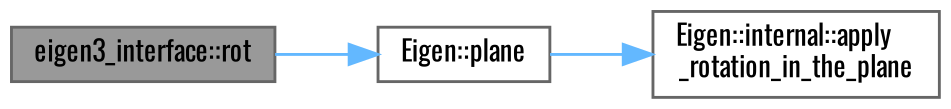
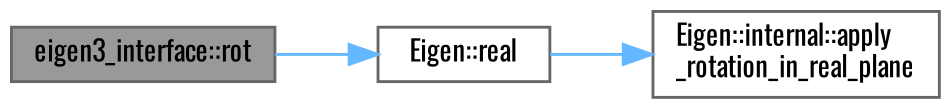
(464, 54) -> (464, 54)
(796, 54) -> (796, 54)
